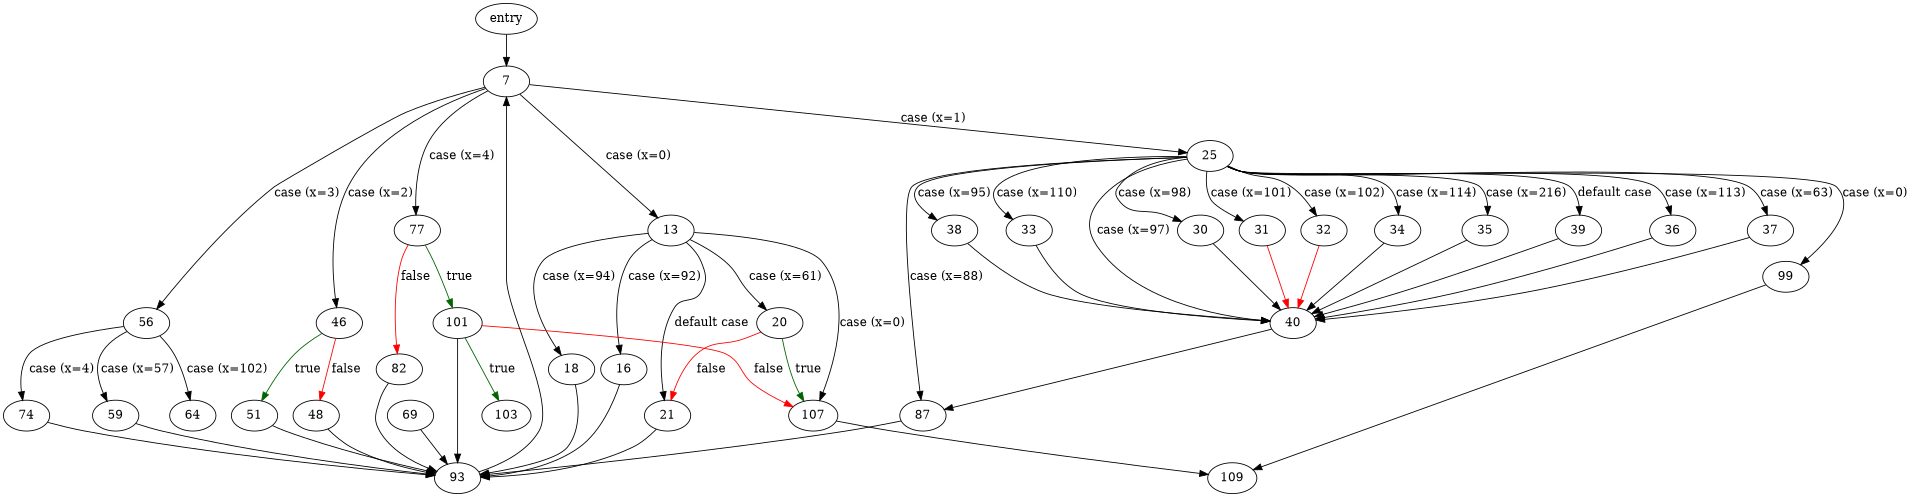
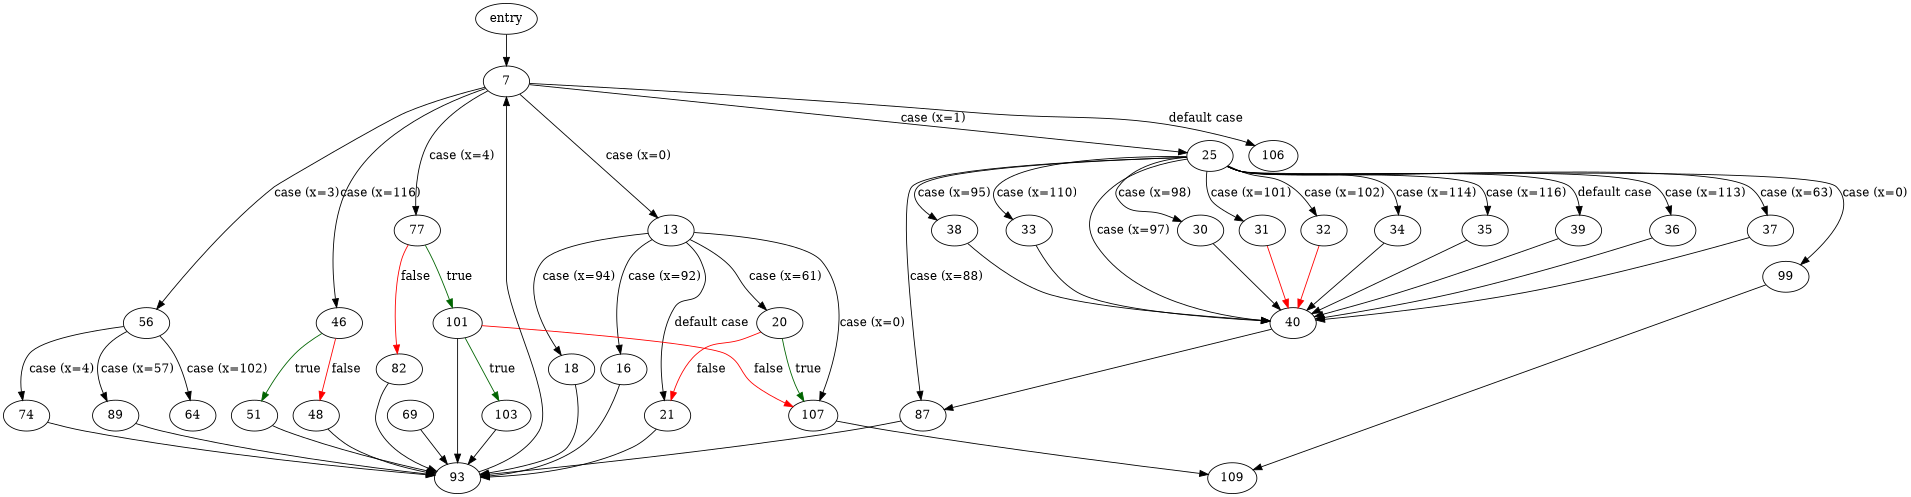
none -> (1273, 156)
(380, 193) -> (380, 193)
(1526, 193) -> (1526, 193)
(116, 416) -> (116, 416)
none -> (485, 443)
